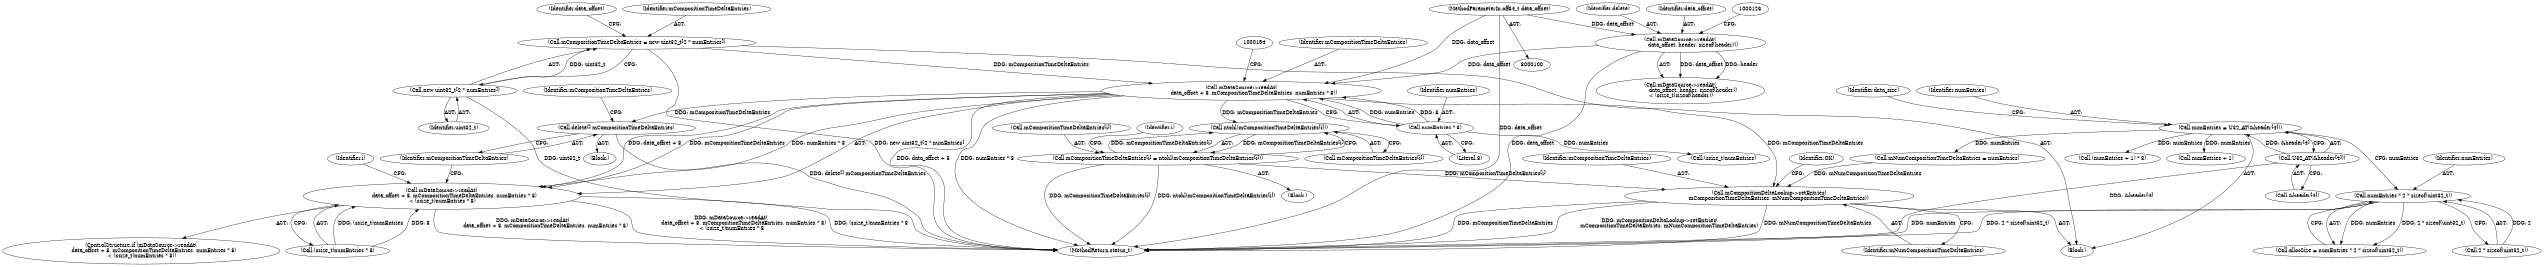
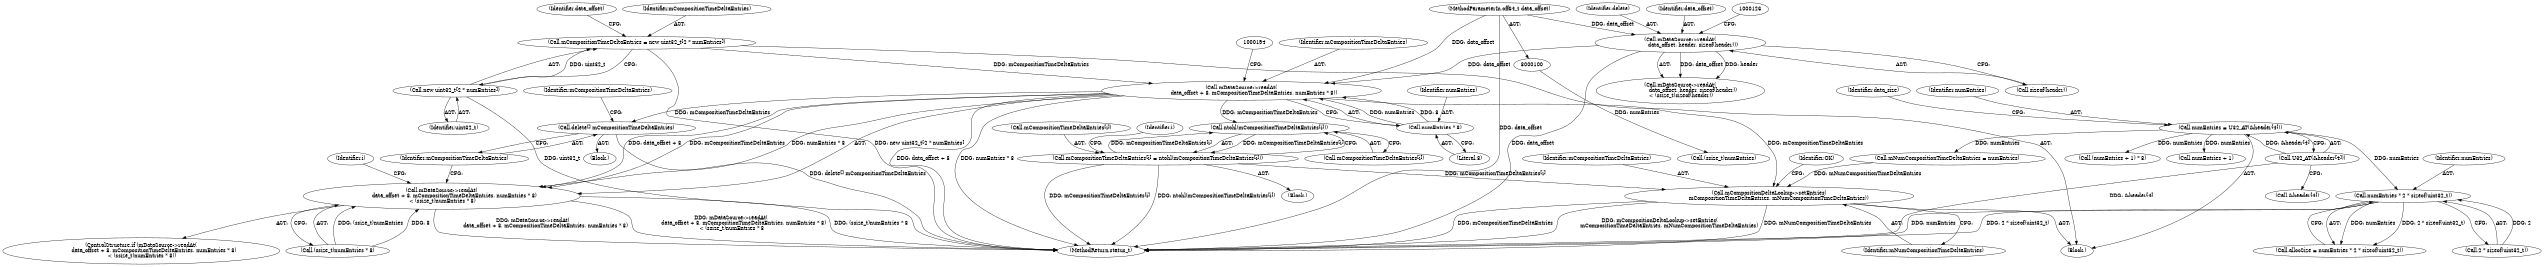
none -> (2042, 91)
(1576, 149) -> (1619, 117)
(2397, 159) -> (2397, 159)
(2292, 178) -> none
